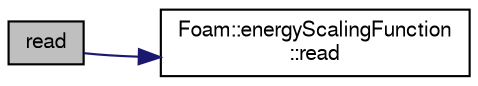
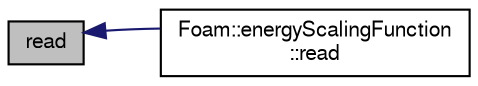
(111, 55) -> (133, 29)
